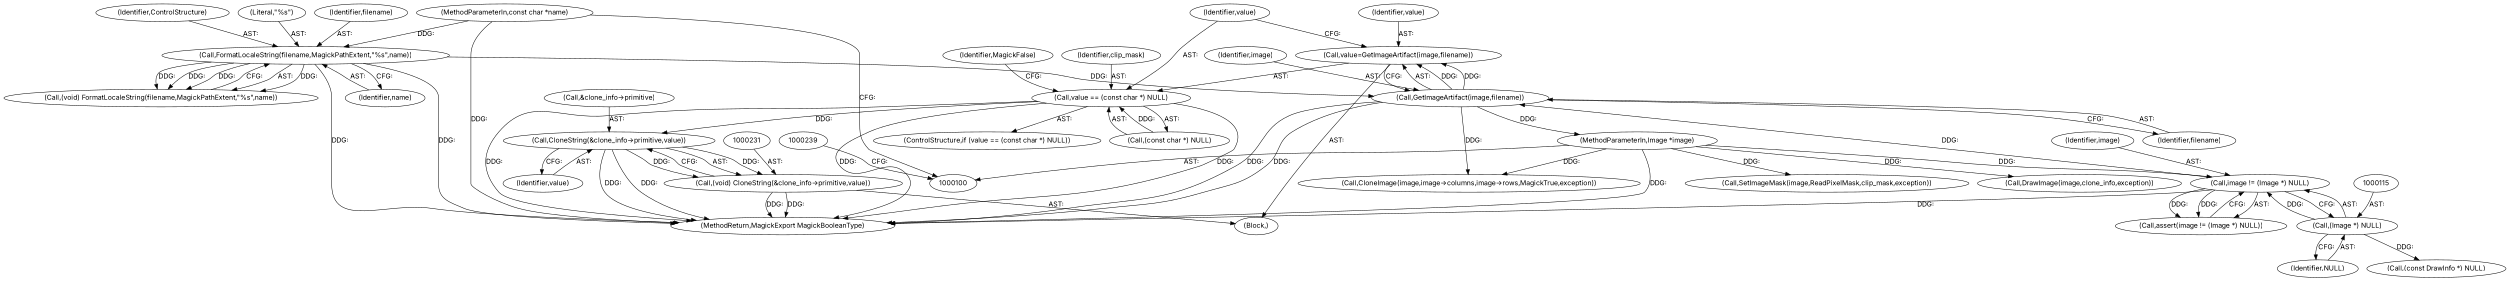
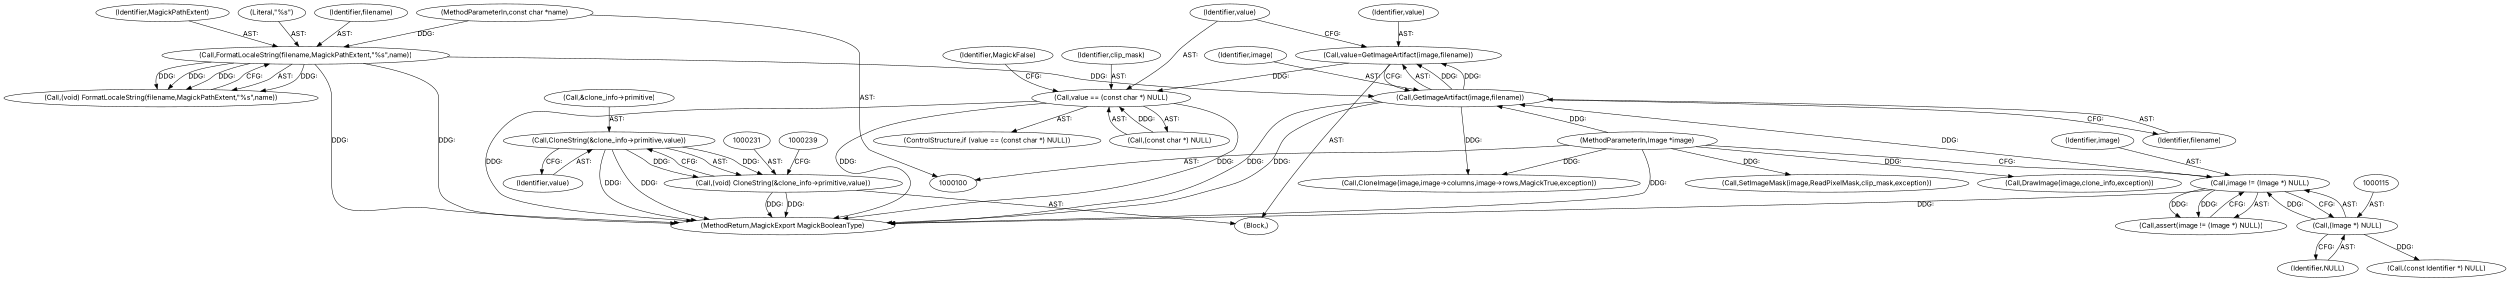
(163, 13) -> (163, 13)
(1282, 77) -> (1282, 77)
(385, 98) -> none
(868, 98) -> (868, 98)
(852, 113) -> none
(1525, 124) -> (1555, 119)
(2008, 162) -> (2008, 162)
(874, 167) -> (794, 160)
(487, 195) -> none
(2436, 269) -> (2436, 269)
